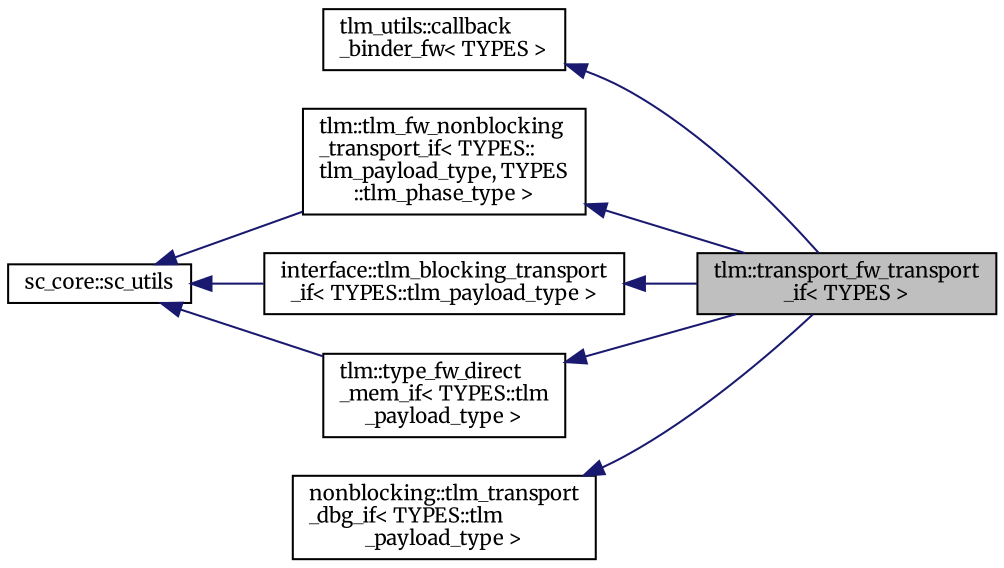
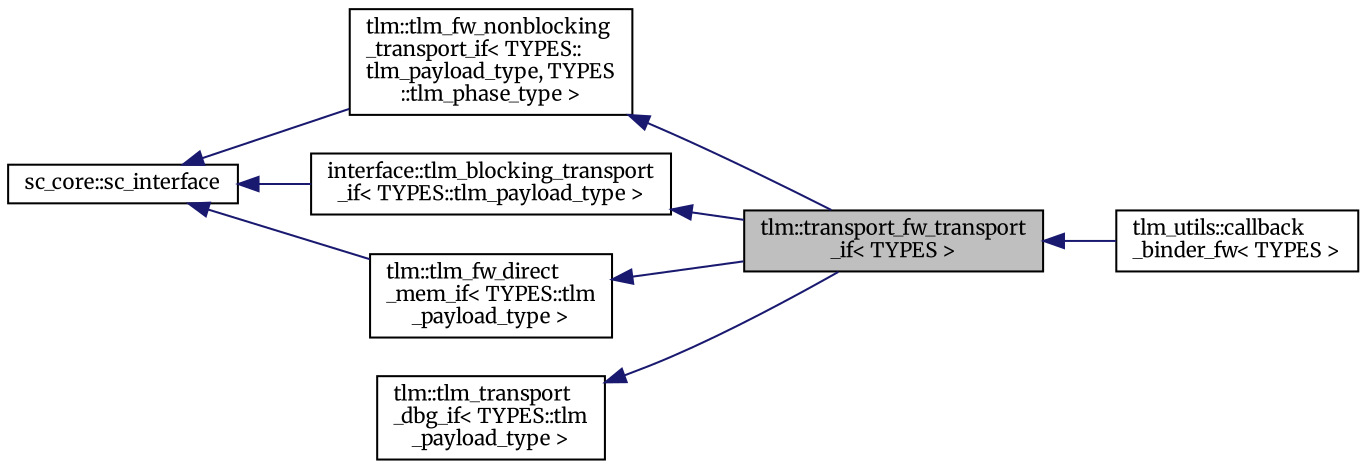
(712, 149) -> (1090, 241)
(100, 284) -> (123, 184)
(444, 395) -> (491, 296)
(444, 517) -> (491, 418)
